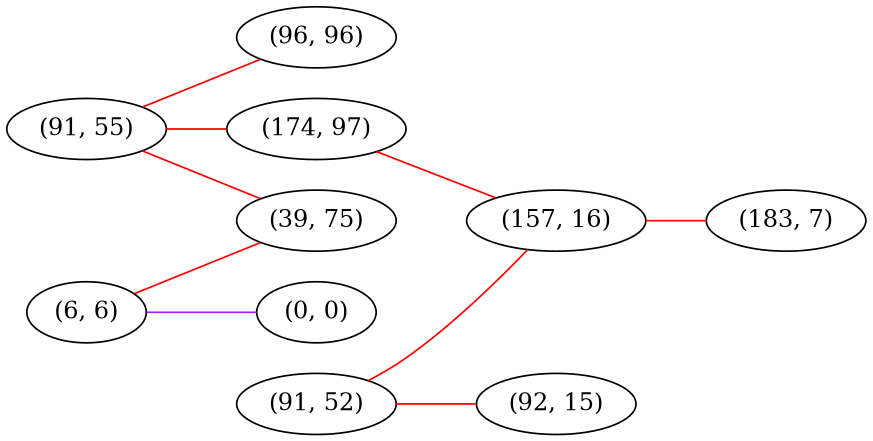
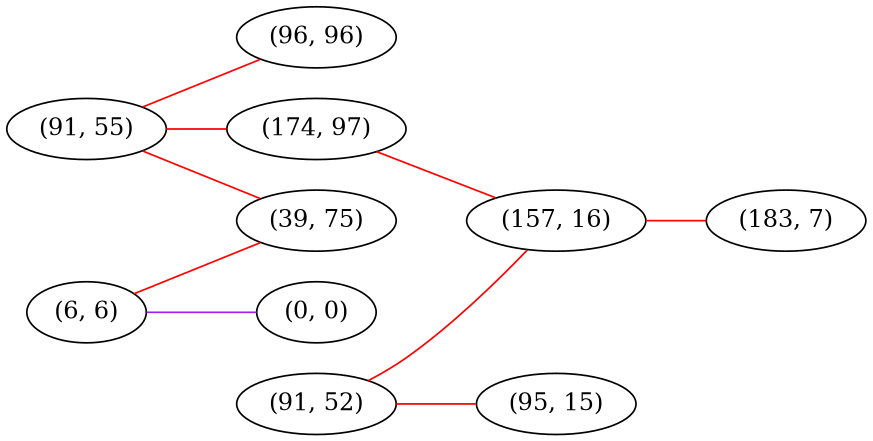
(556, 404) -> (556, 404)
